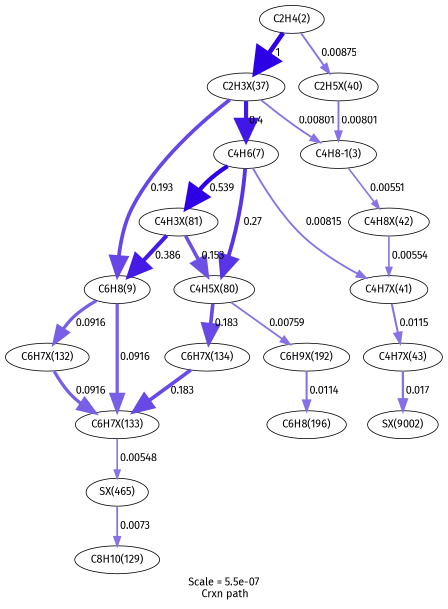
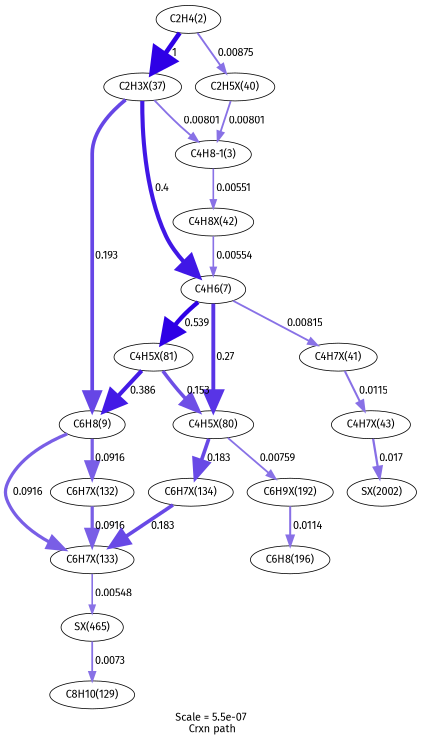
(179, 222) -> (154, 357)
(389, 252) -> (213, 252)
(403, 425) -> (382, 492)
